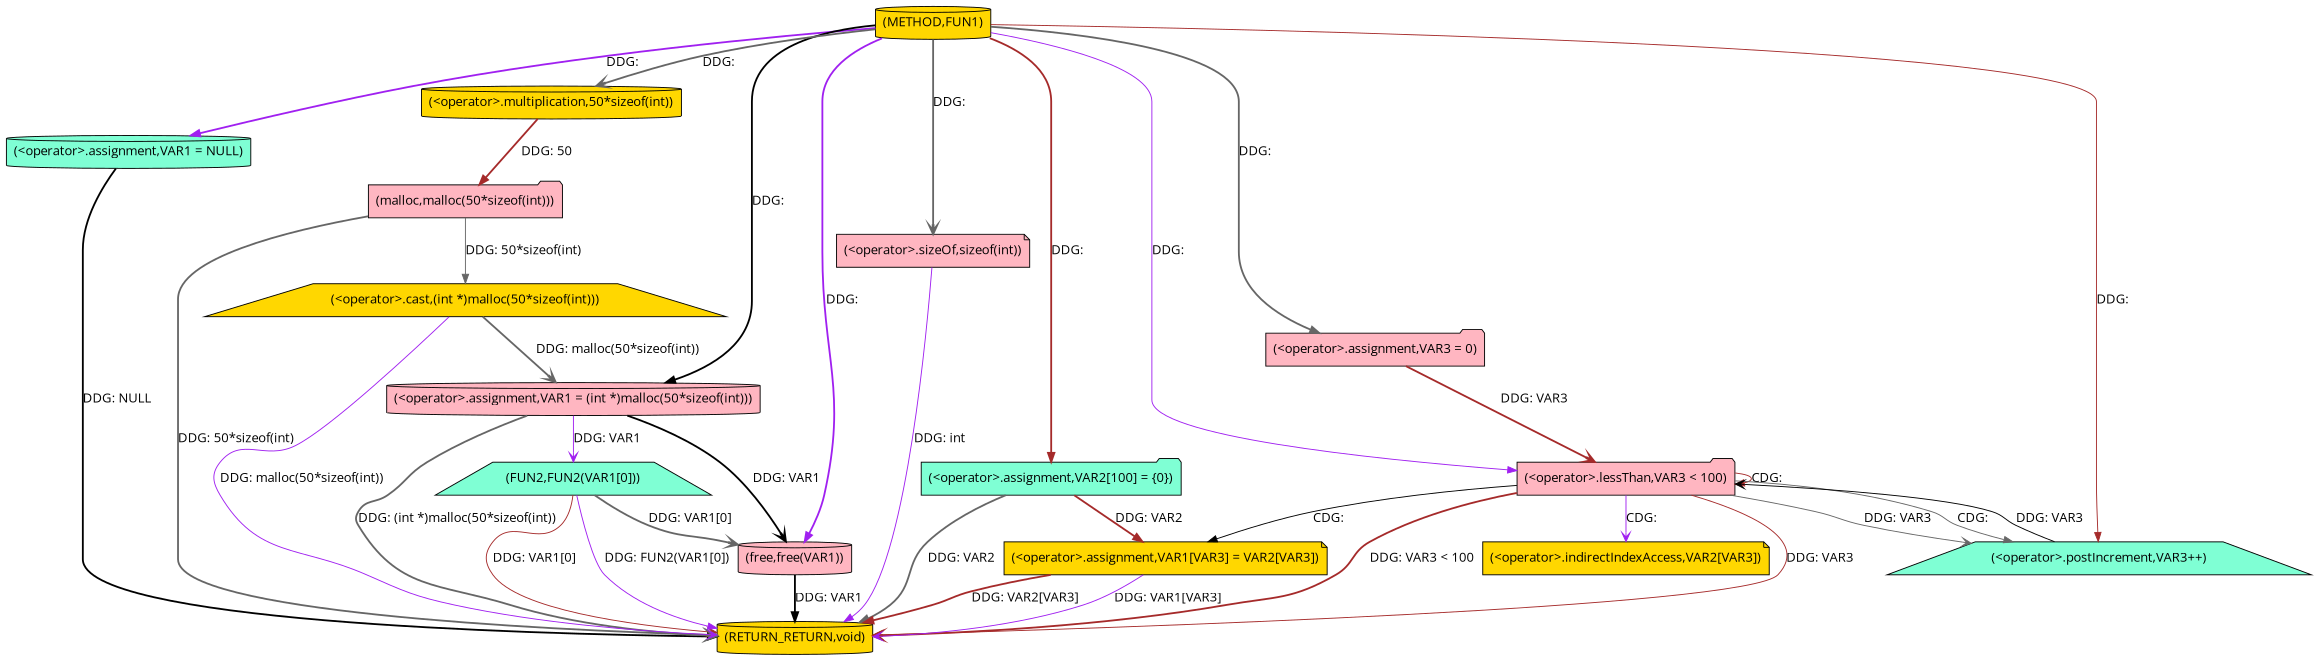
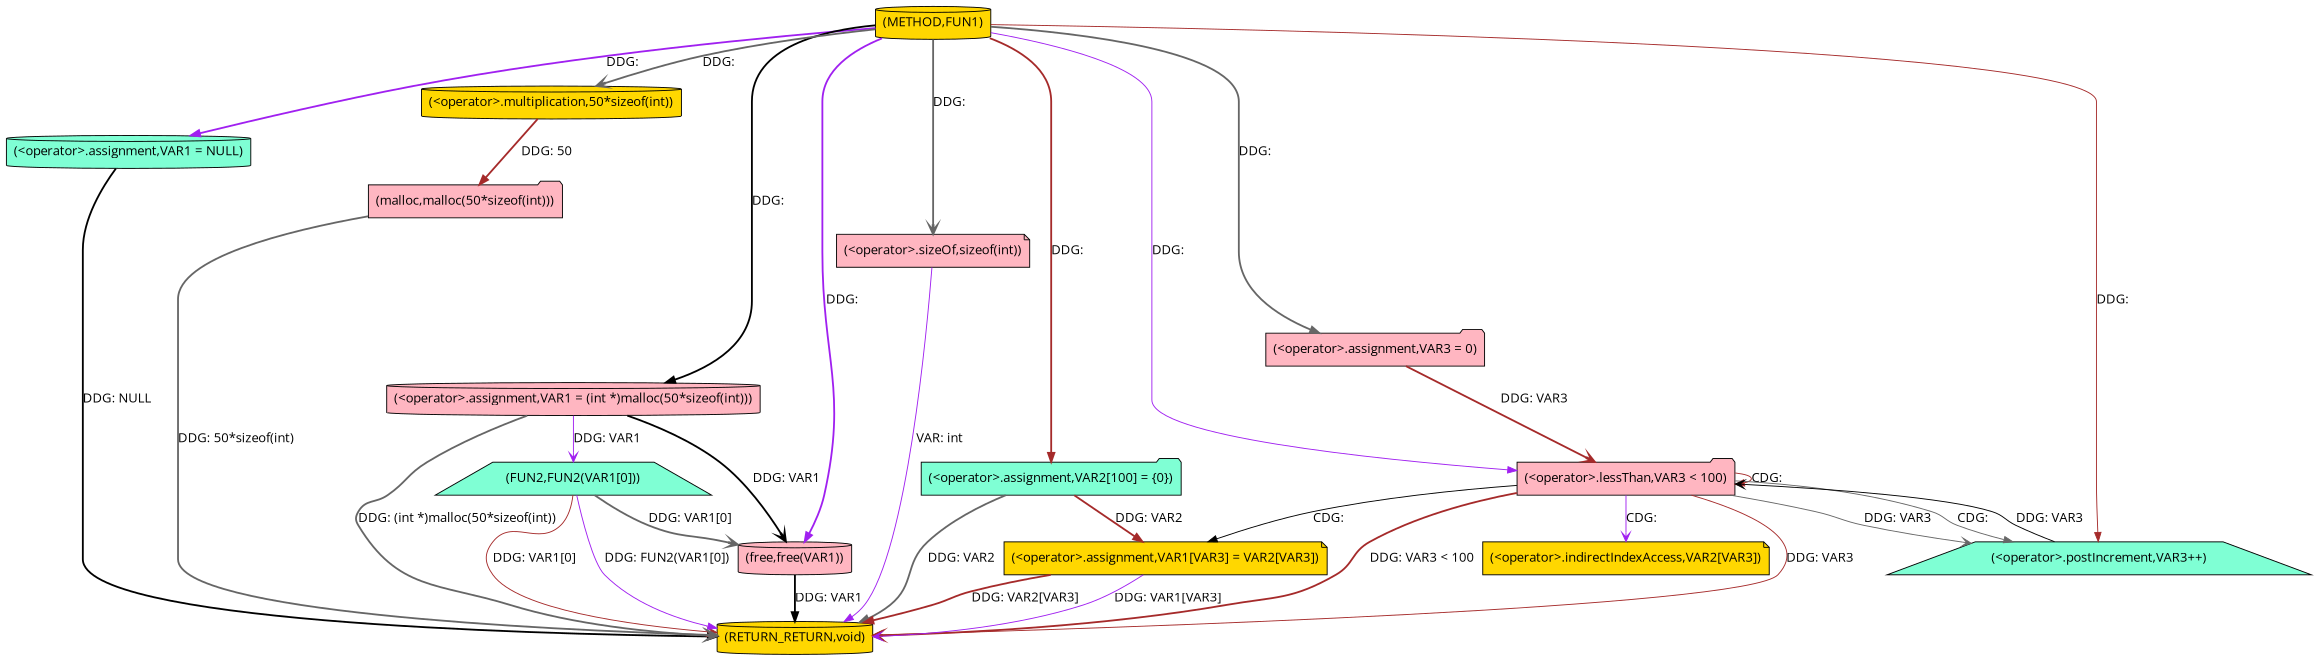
(465, 300) -> none
(940, 439) -> (940, 439)
